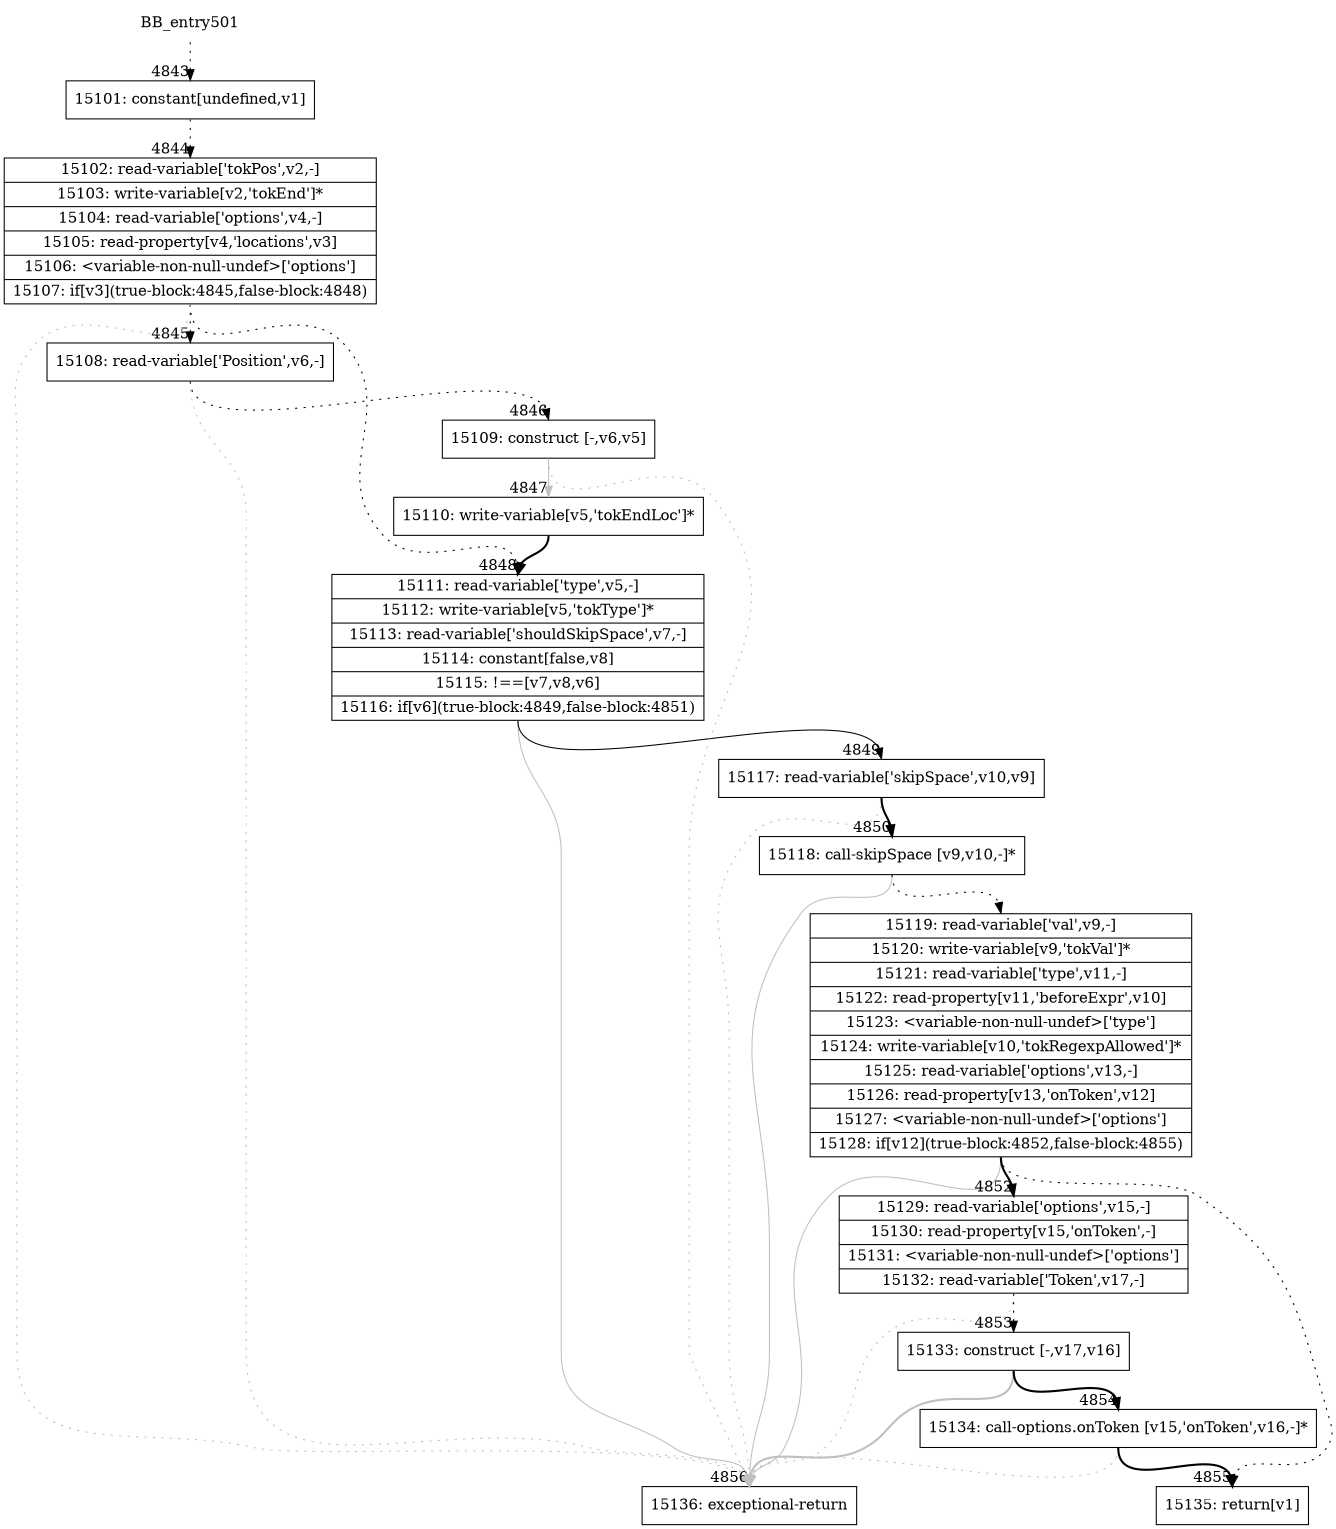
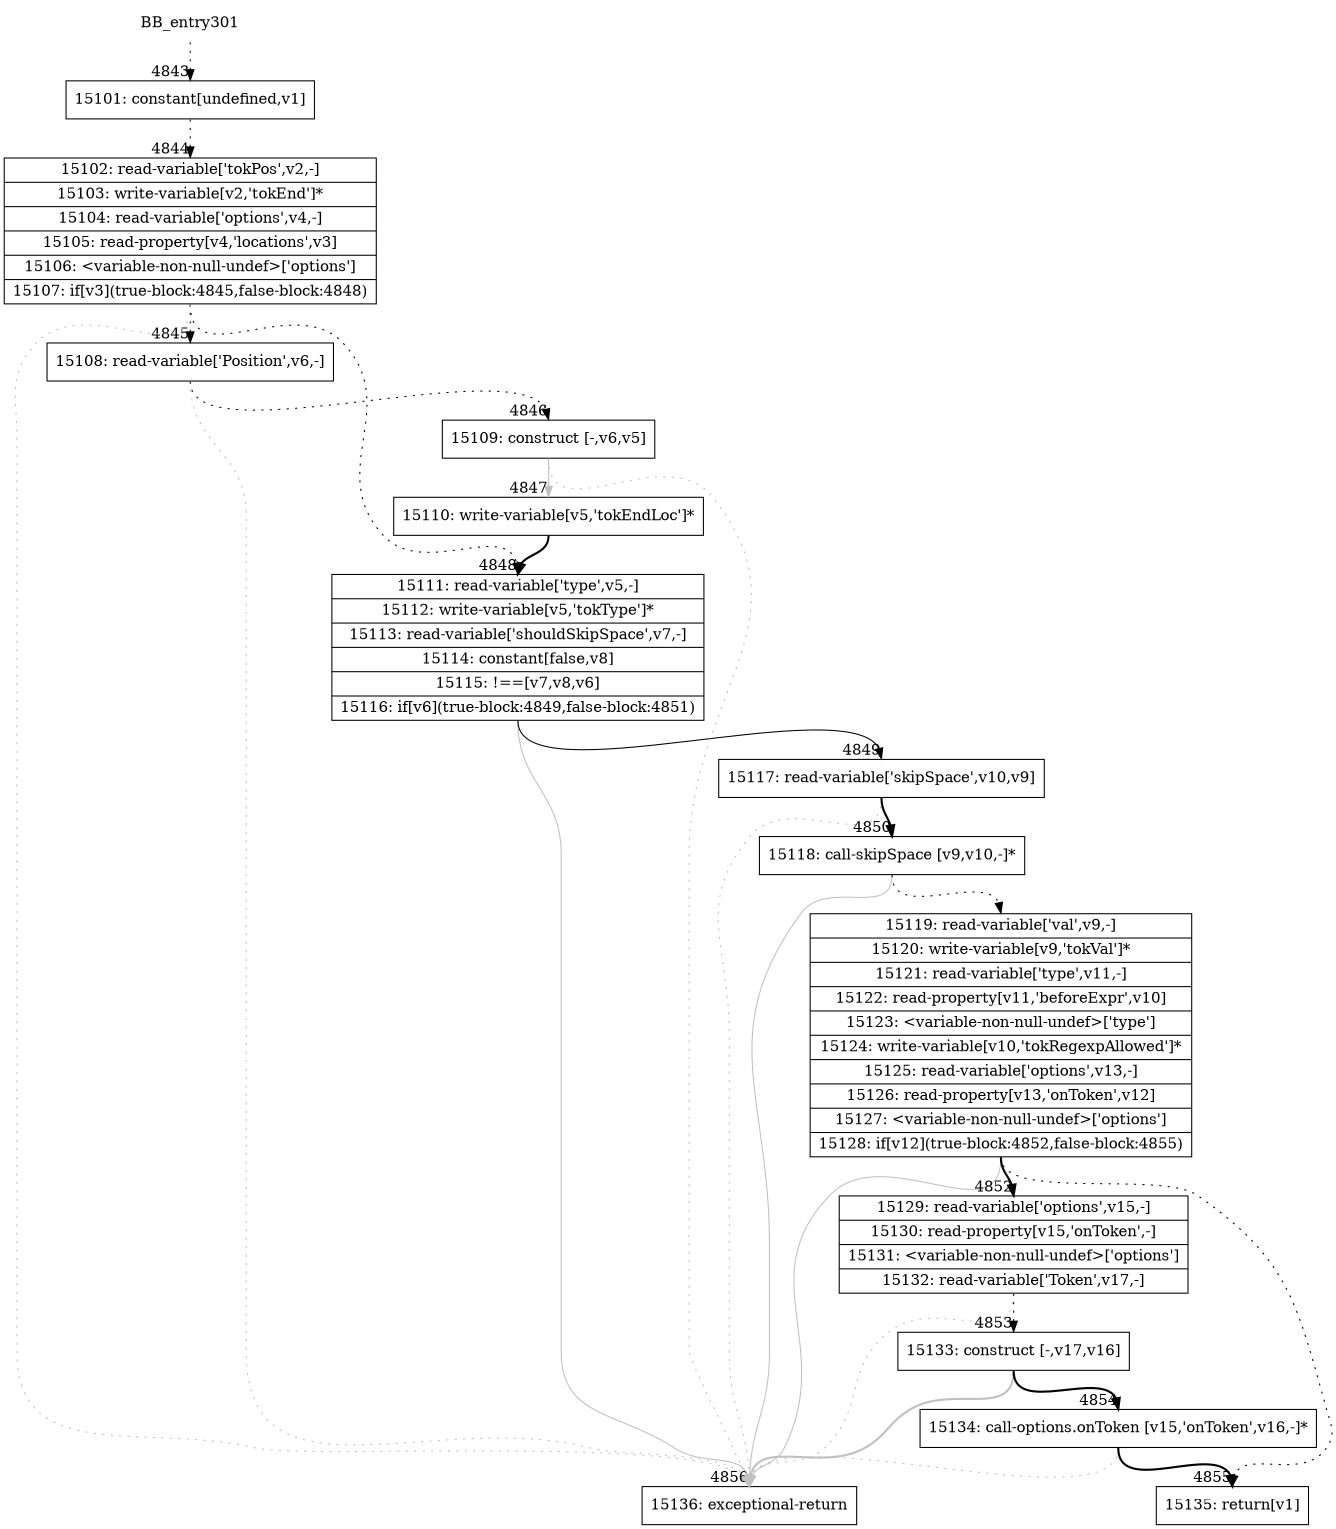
(190, 23) -> (190, 23)
